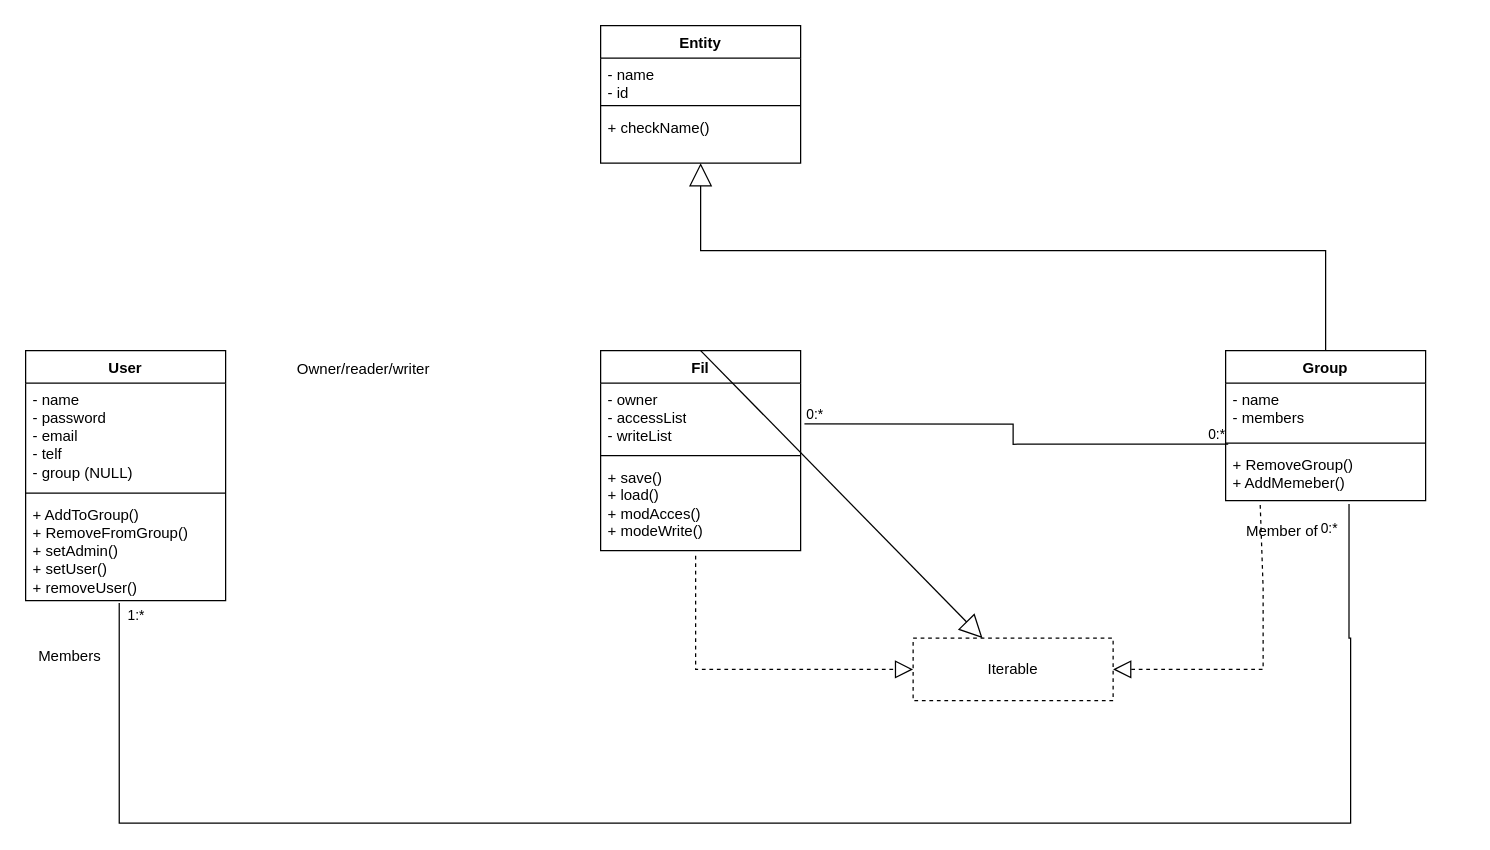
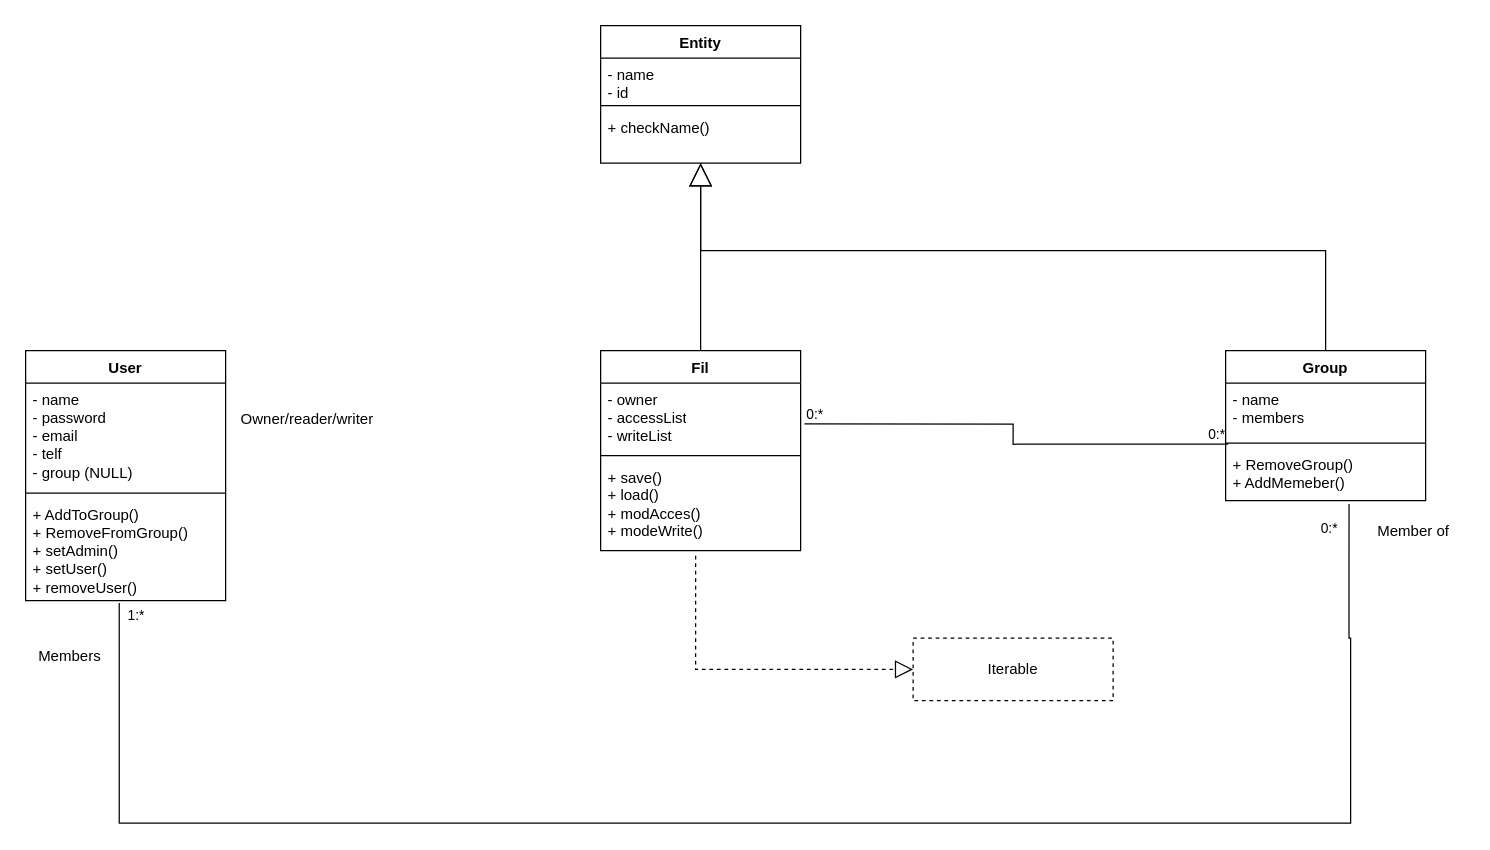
(363, 369) -> (307, 419)
(833, 486) -> (701, 301)
(1282, 532) -> (1413, 532)
(1263, 653) -> none
